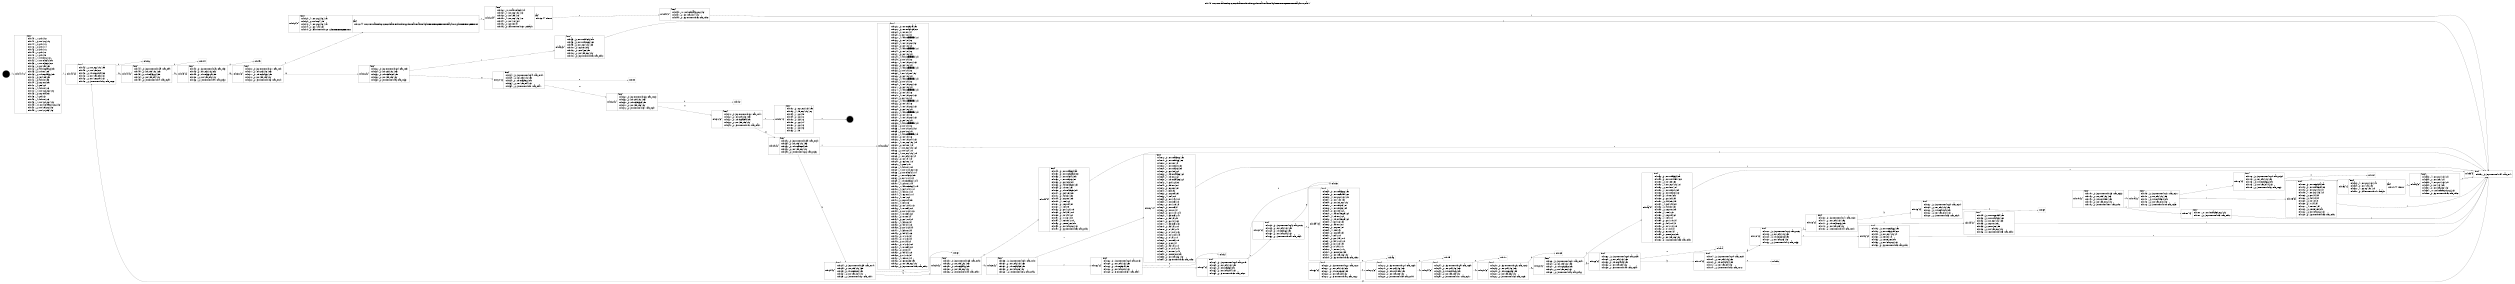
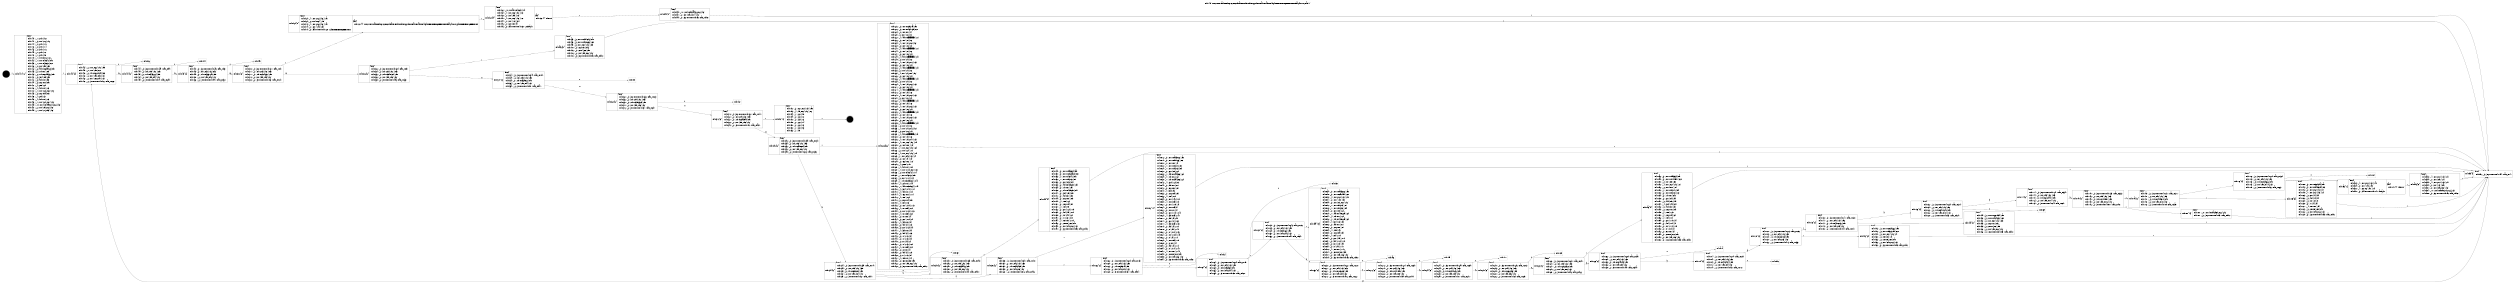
(1308, 196) -> (1296, 251)
none -> (2042, 197)
(984, 266) -> (933, 279)
